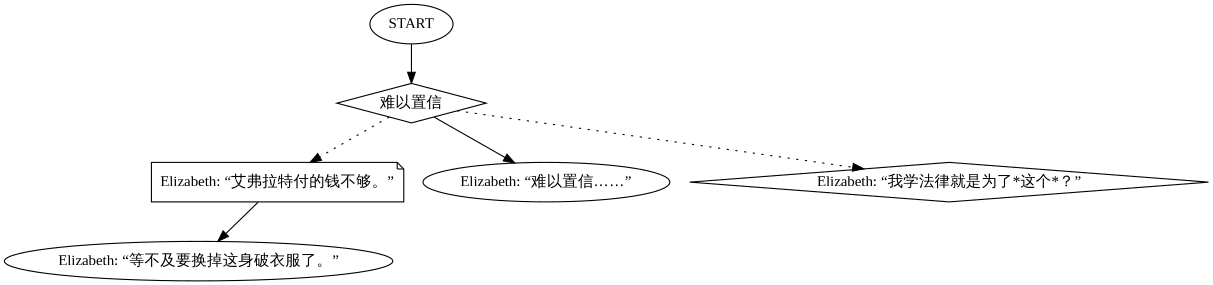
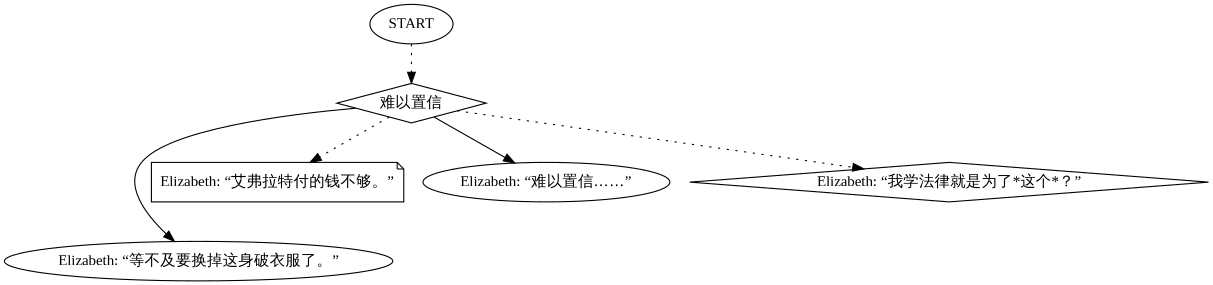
(411, 58) -> (411, 58)
(242, 218) -> (204, 132)
